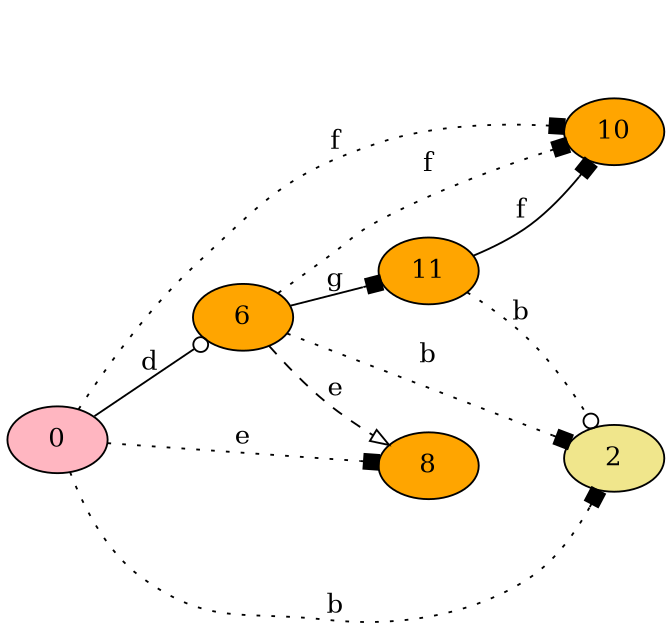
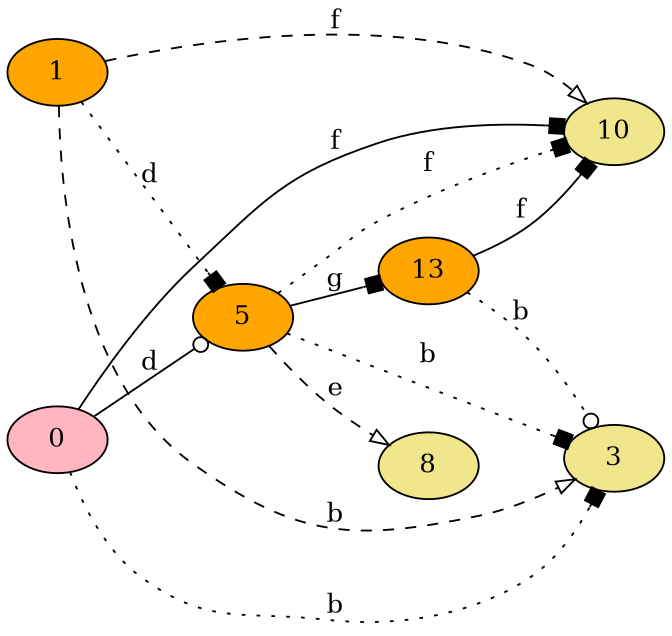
none -> (58, 72)
(614, 132) -> (614, 132)
(272, 196) -> (272, 196)
(429, 271) -> (429, 271)
(243, 317) -> (243, 317)
(234, 452) -> none
(614, 458) -> (614, 458)
(429, 466) -> (429, 466)
